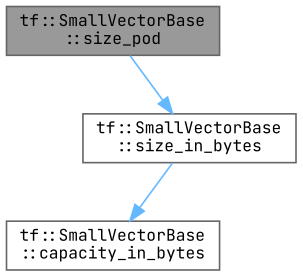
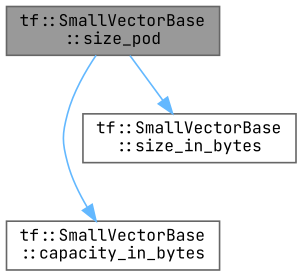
(156, 185) -> (64, 130)
